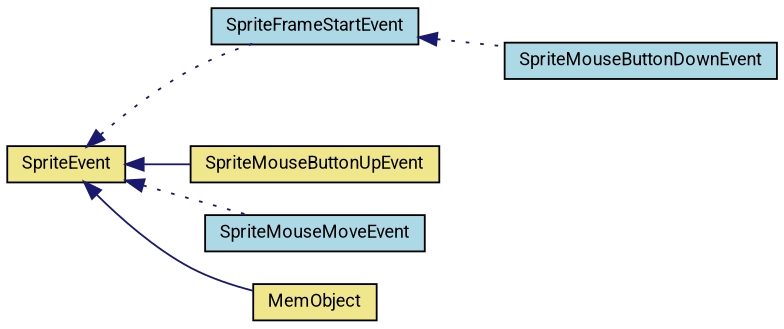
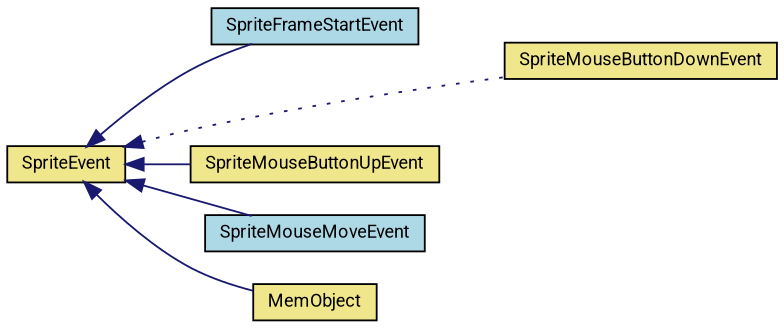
(470, 43) -> (322, 105)
(641, 61) -> (641, 61)
(172, 81) -> (172, 81)
(197, 201) -> (197, 201)
